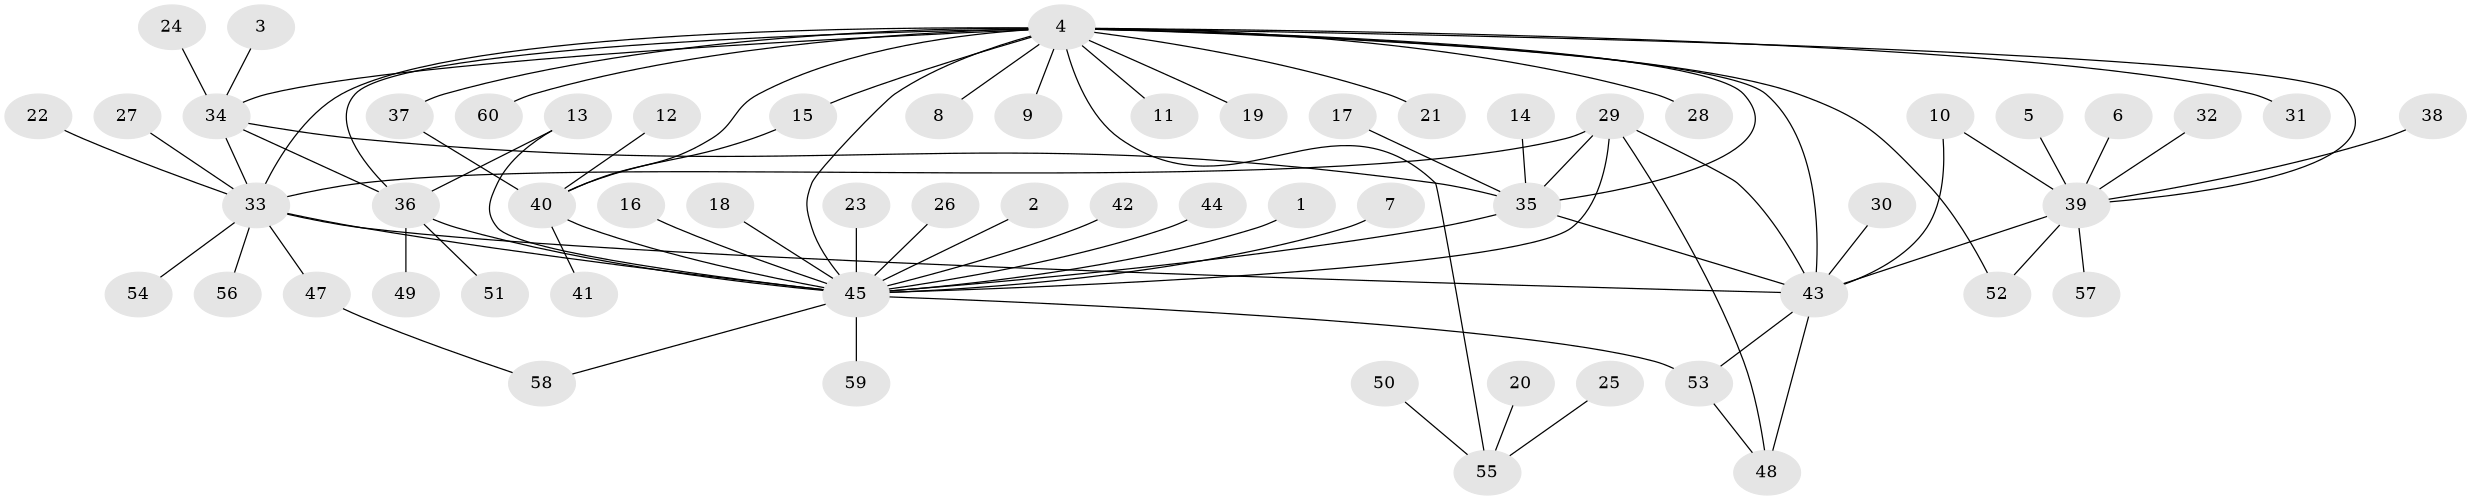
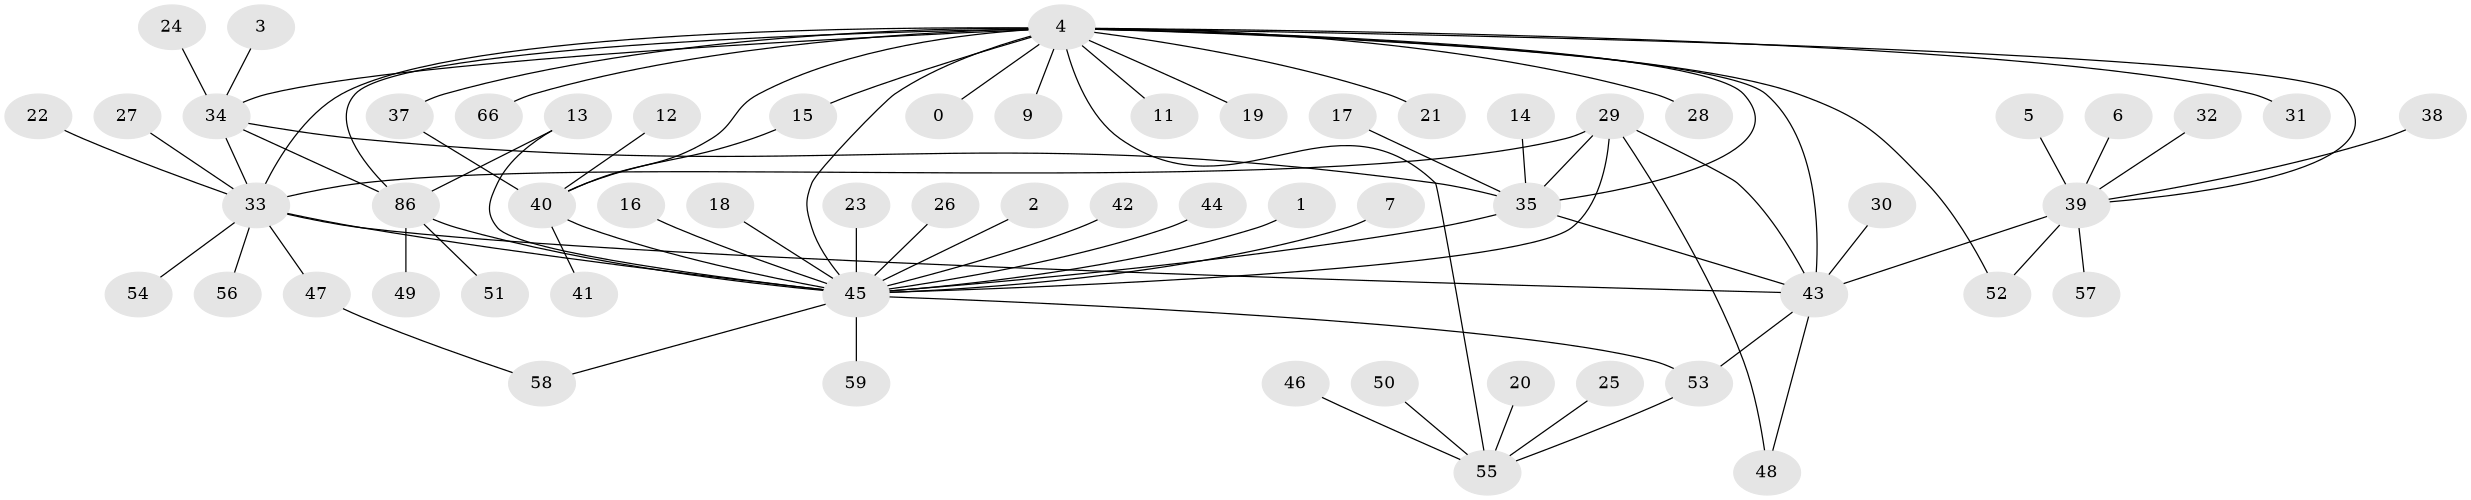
(489, 116) -> (489, 116)
(939, 116) -> (939, 116)
(1940, 116) -> none
(406, 205) -> (406, 205)
none -> (1296, 384)
(1733, 428) -> (1595, 431)
